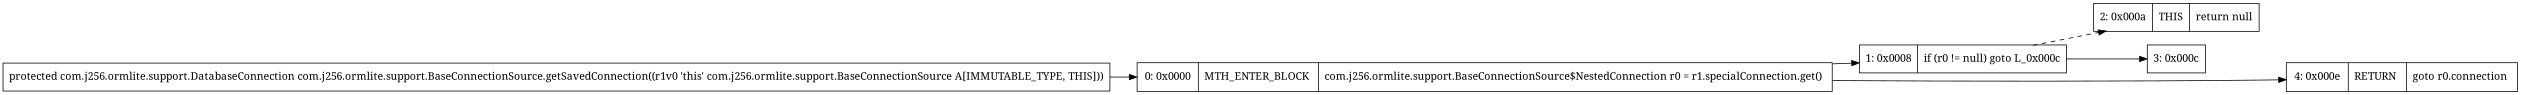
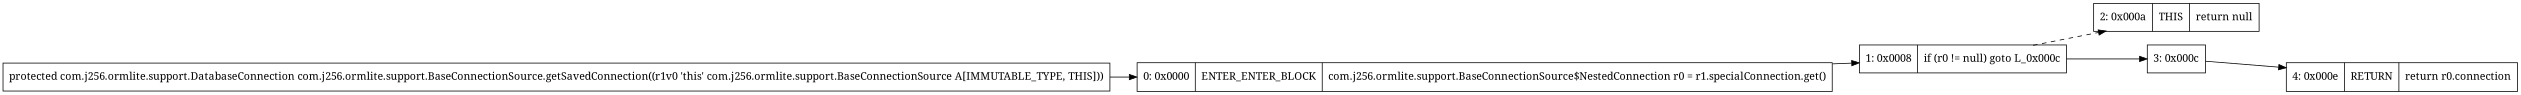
(1257, 77) -> (1259, 77)
(2460, 77) -> (2458, 77)
(2055, 81) -> (2242, 64)
